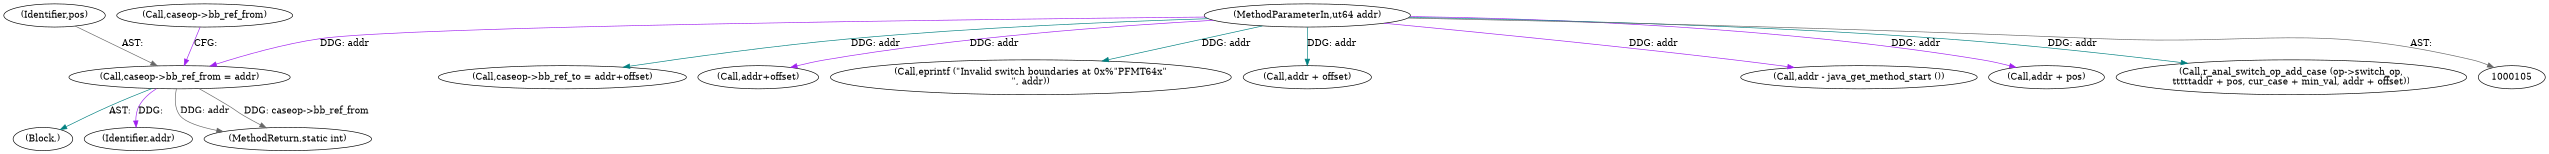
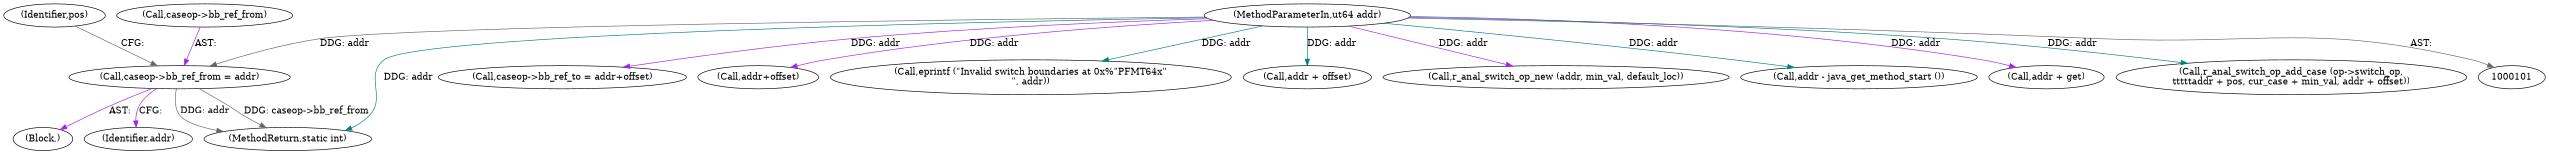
(709, 24) -> (709, 24)
none -> (753, 30)
(918, 33) -> (918, 33)
(134, 43) -> (134, 43)
(207, 43) -> (207, 43)
(1586, 43) -> (1586, 43)
none -> (1556, 77)
(2046, 77) -> (2046, 77)
(2512, 77) -> (2512, 77)
(109, 107) -> (109, 107)
(152, 111) -> (152, 111)
